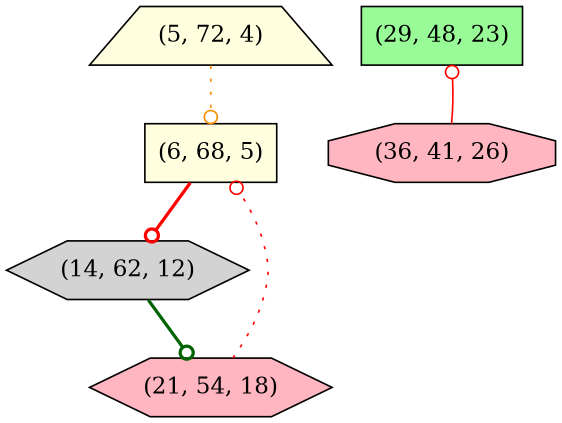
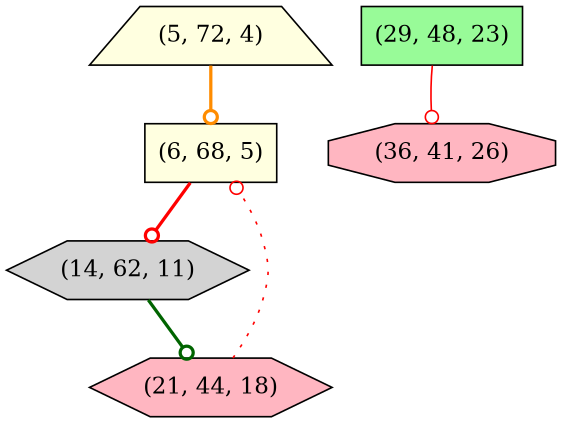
(211, 88) -> (211, 88)
(453, 101) -> (431, 88)
(128, 270) -> (128, 270)
(211, 387) -> (211, 387)
